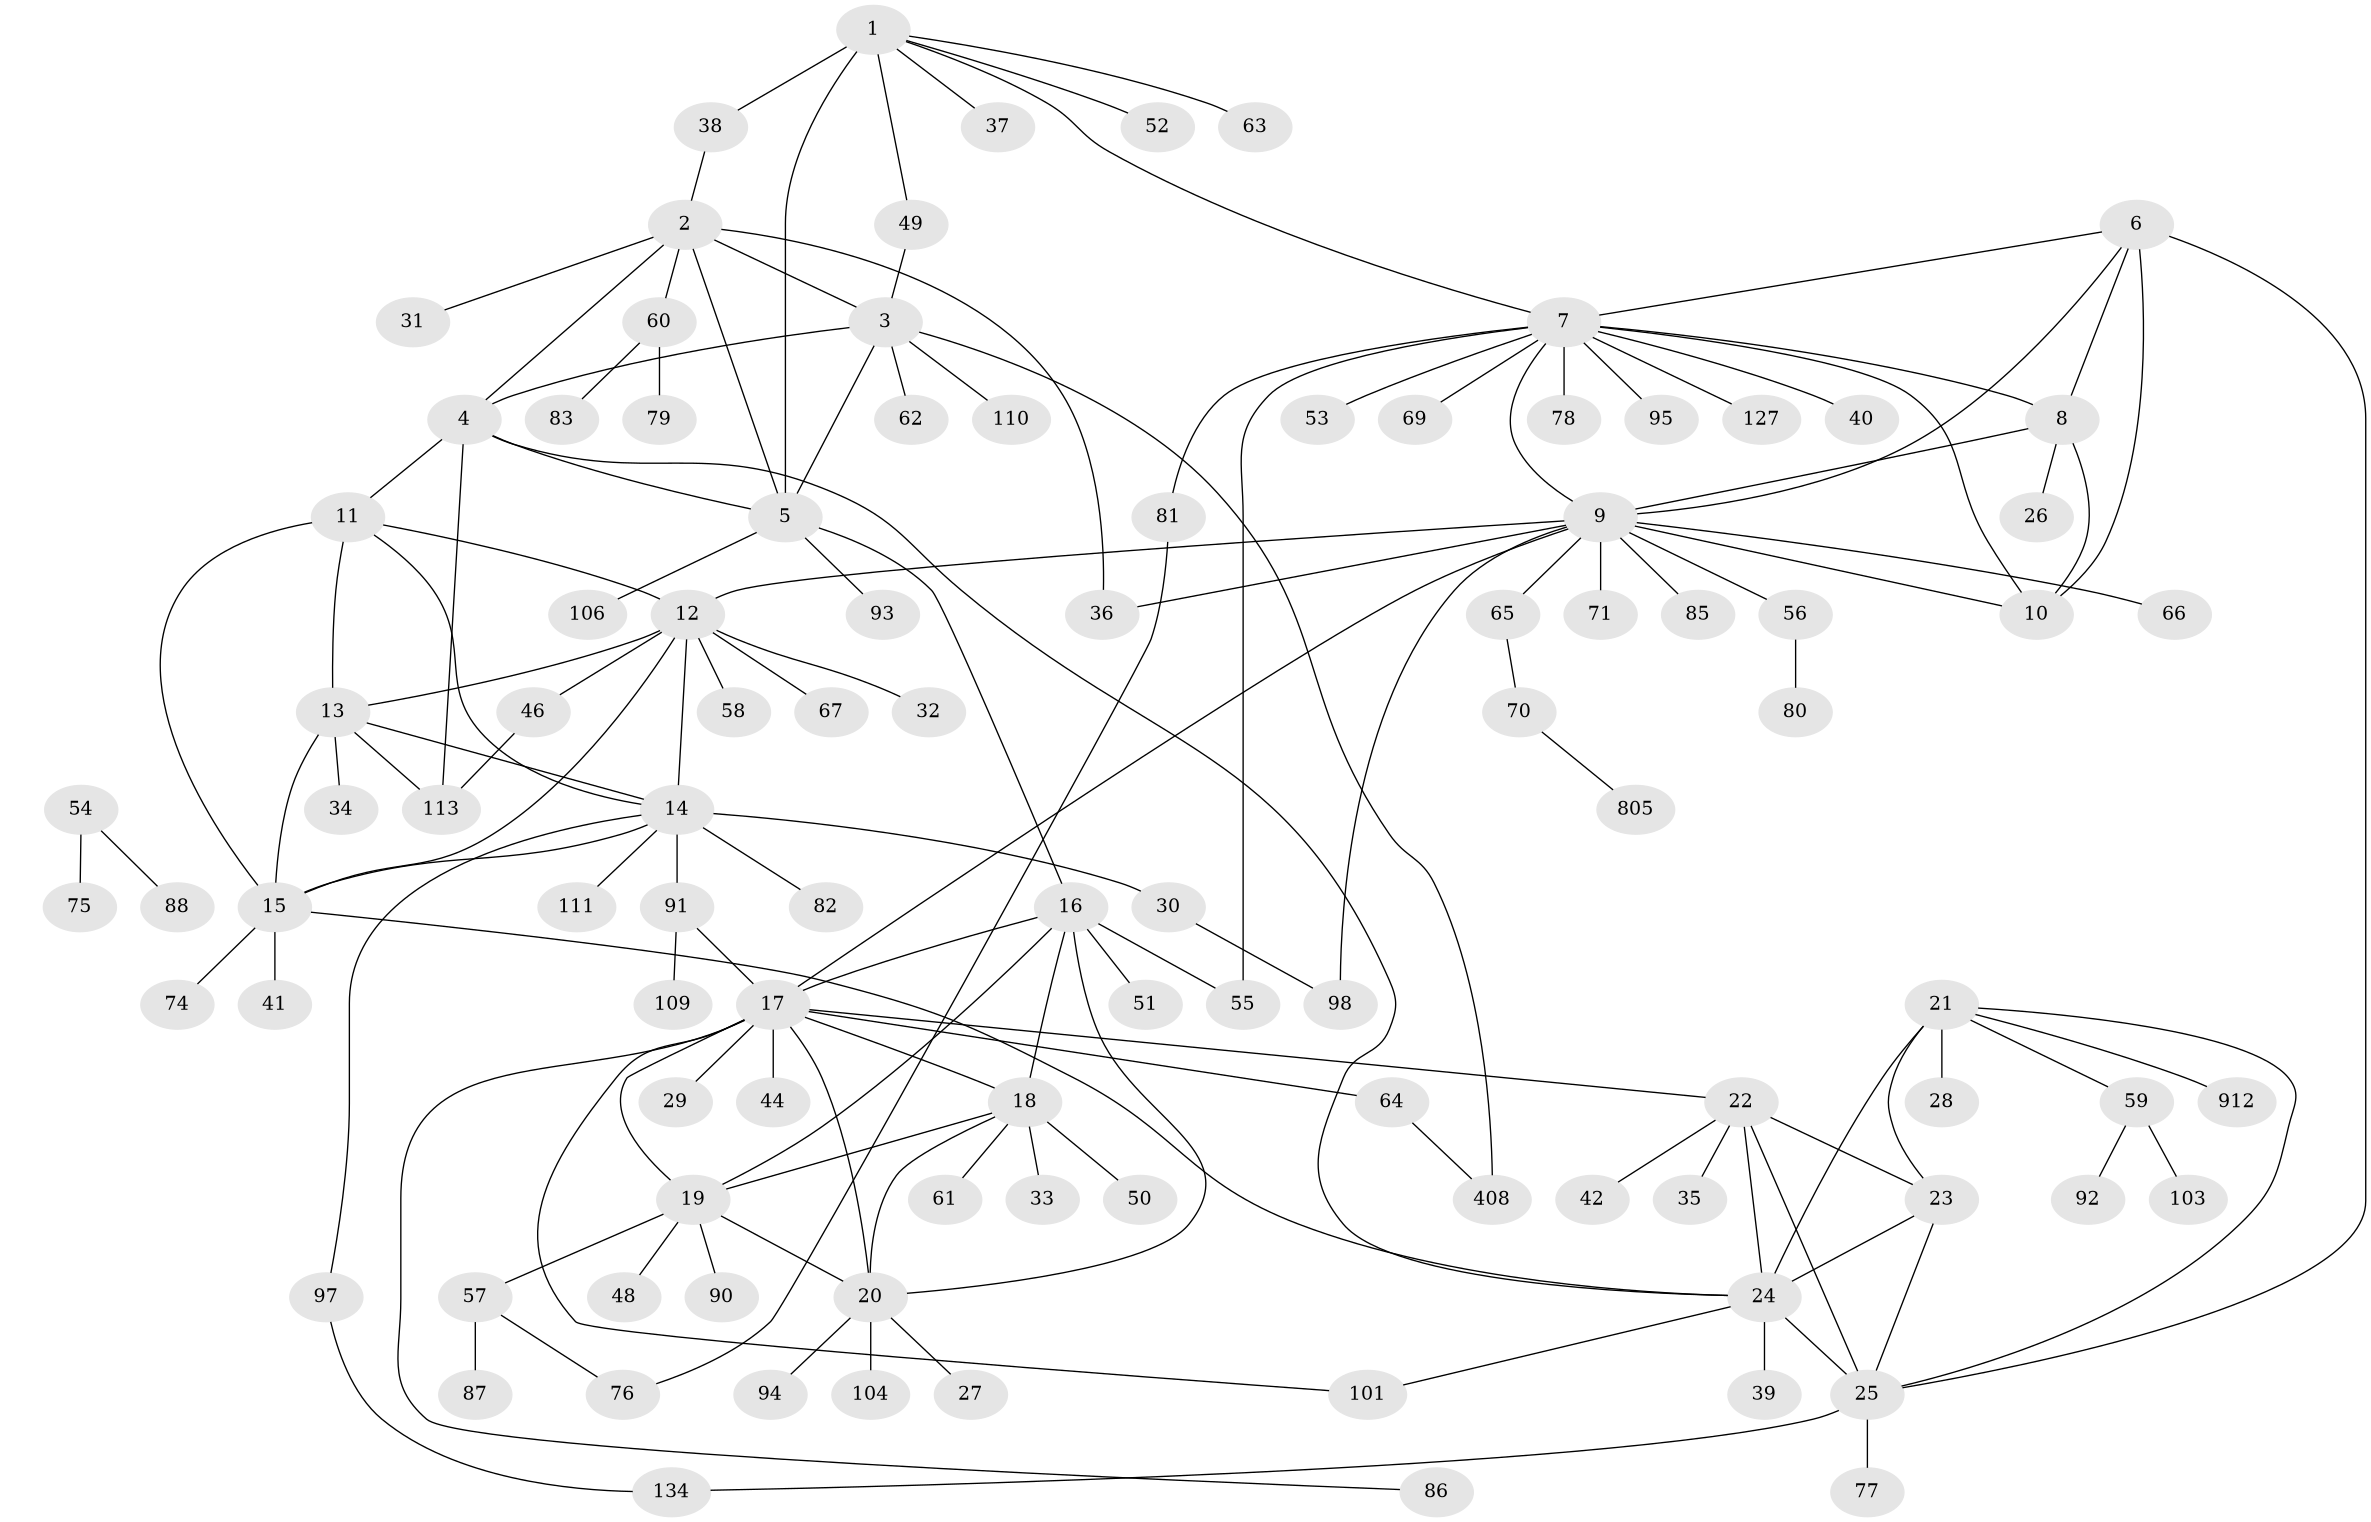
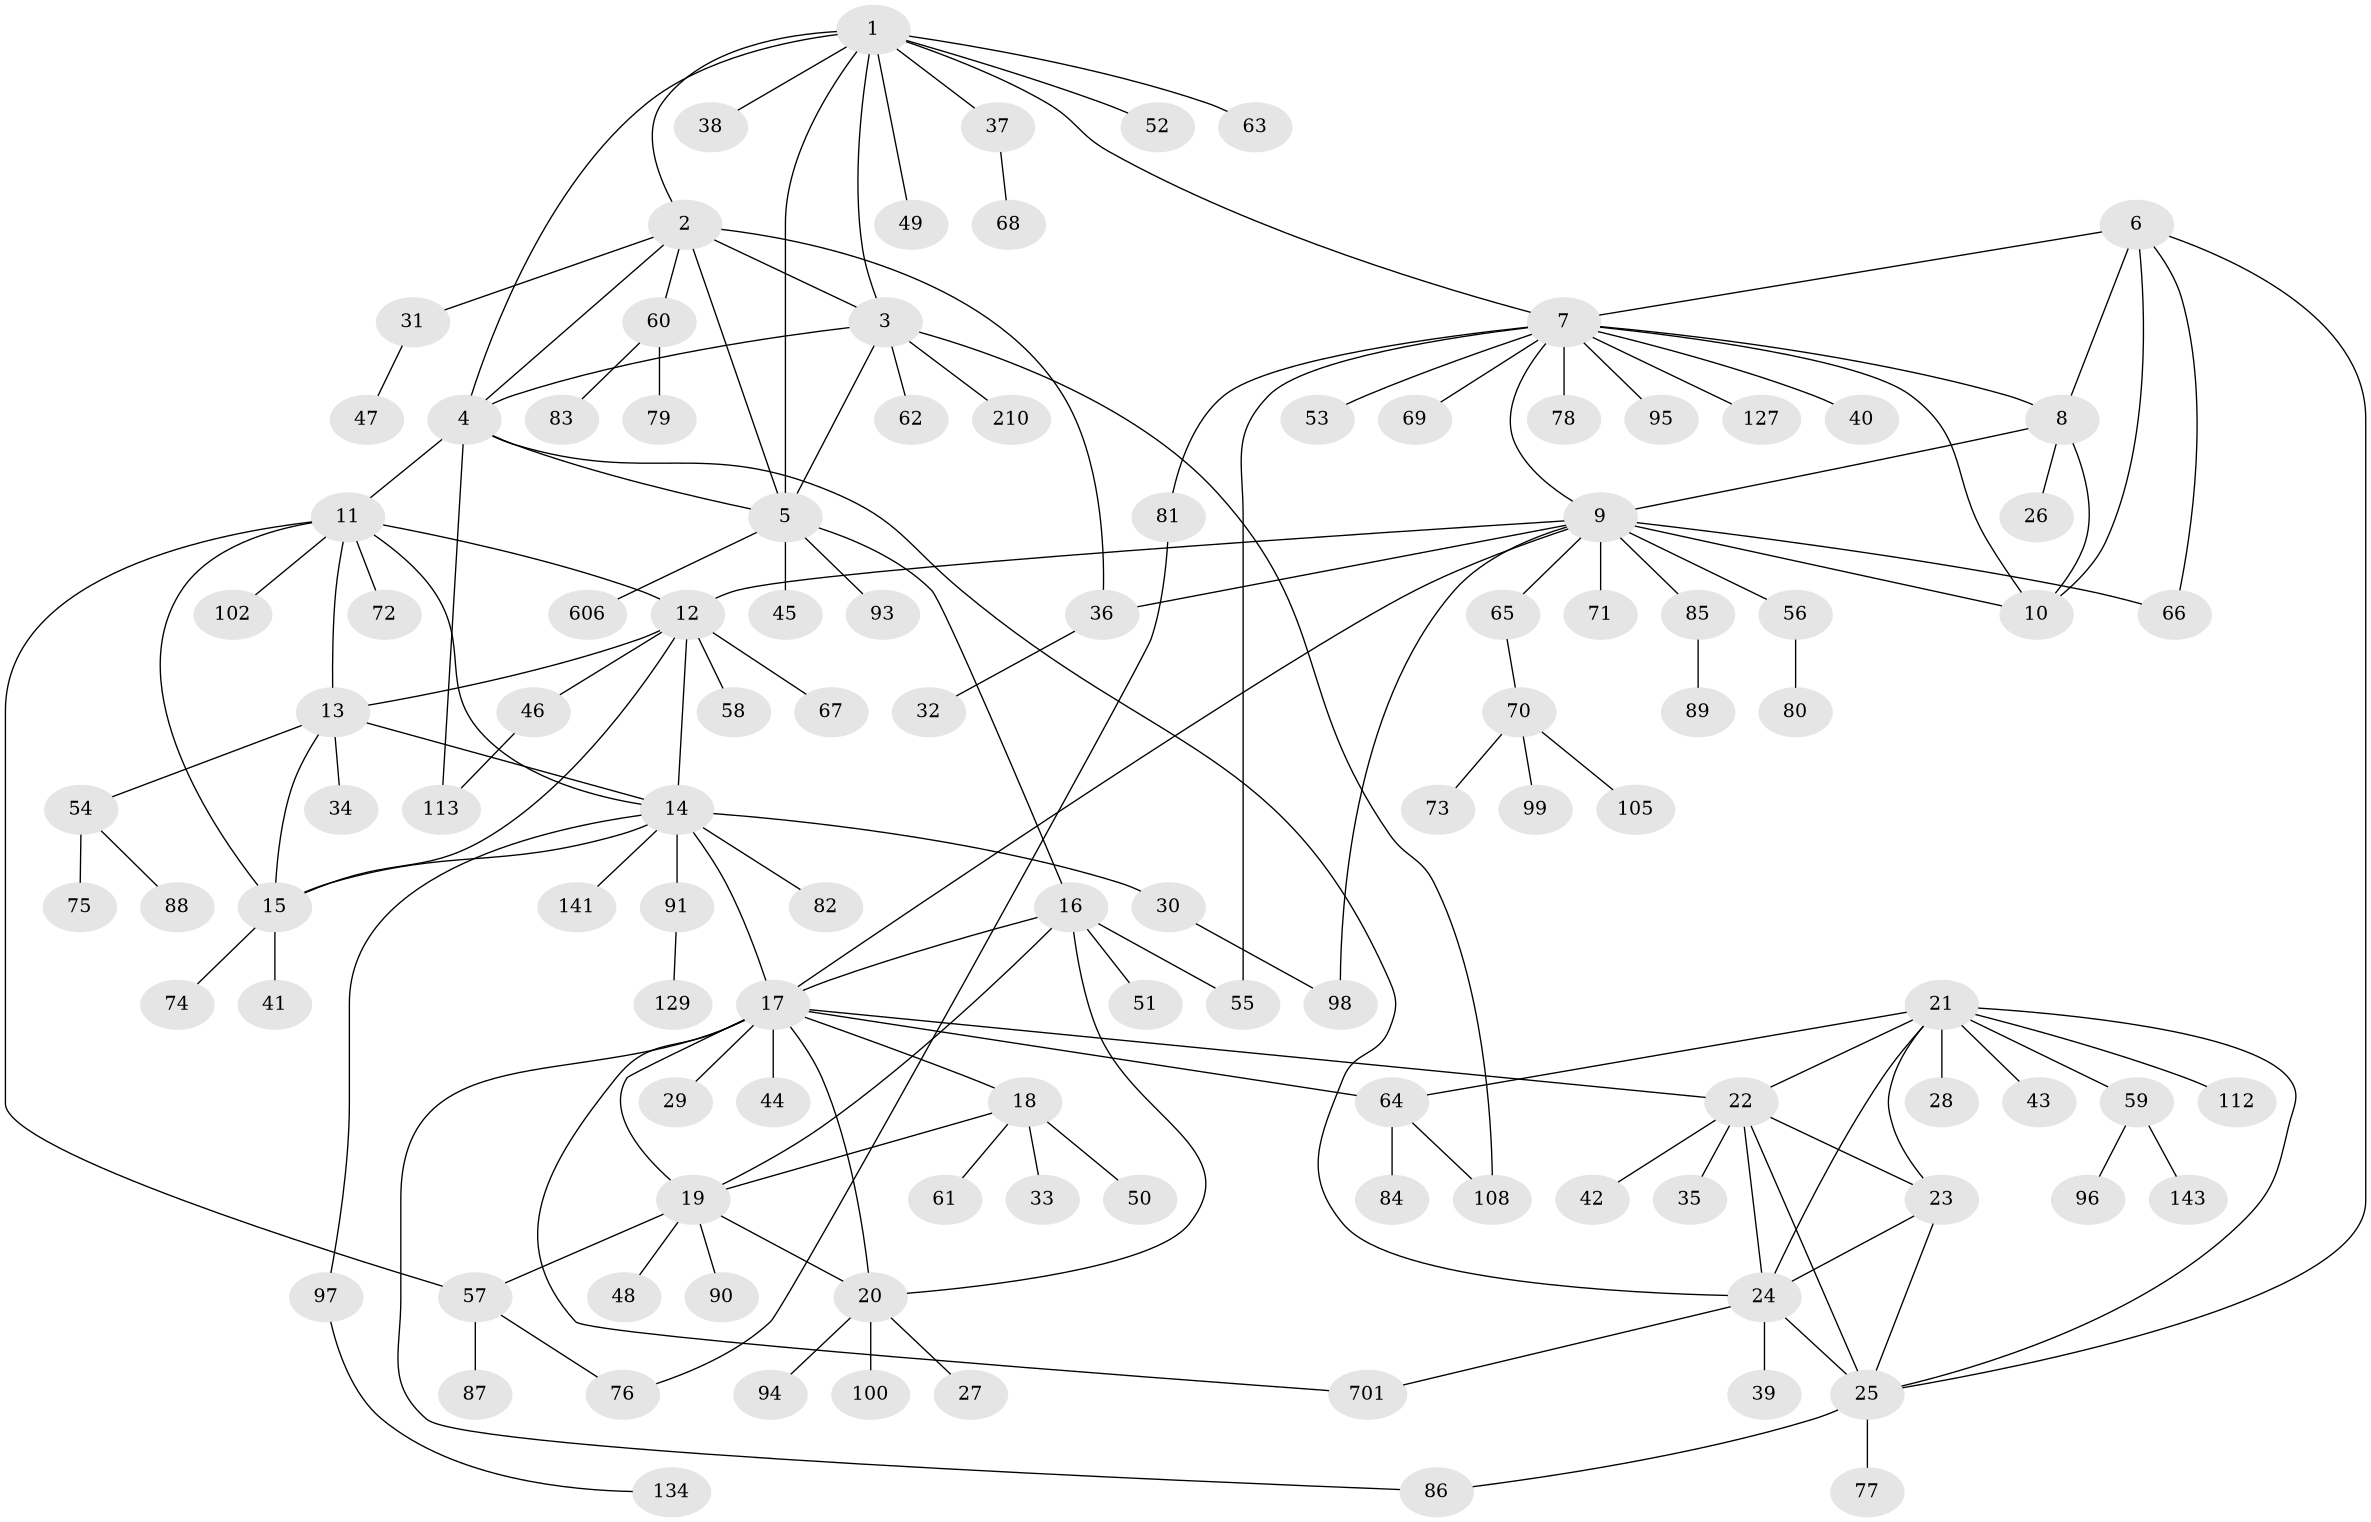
none -> (598, 153)
(698, 176) -> (662, 103)
none -> (1009, 225)
(896, 281) -> (858, 177)
none -> (367, 420)
(1012, 420) -> (1012, 420)
(1913, 443) -> (2197, 415)
none -> (233, 615)
none -> (385, 615)
(588, 615) -> (588, 615)
none -> (785, 615)
(808, 664) -> (1016, 664)
none -> (1698, 712)
(387, 761) -> (207, 761)
none -> (1438, 810)
none -> (1536, 810)
(1636, 810) -> (1636, 810)
(577, 907) -> (577, 907)
none -> (5, 952)
(722, 953) -> (736, 903)
(673, 1005) -> (673, 1005)
(1046, 1005) -> none
none -> (1667, 1054)
none -> (1842, 1054)
(1071, 1077) -> none
none -> (2039, 1102)
(2237, 1102) -> (2237, 1102)
(901, 1171) -> none
none -> (1392, 1200)
(1492, 1200) -> (1492, 1200)
(2088, 1200) -> (2088, 1200)
(2188, 1200) -> (2188, 1200)
(871, 1395) -> (871, 1395)
(1368, 1395) -> (1368, 1395)
(1277, 1471) -> (1657, 1457)
